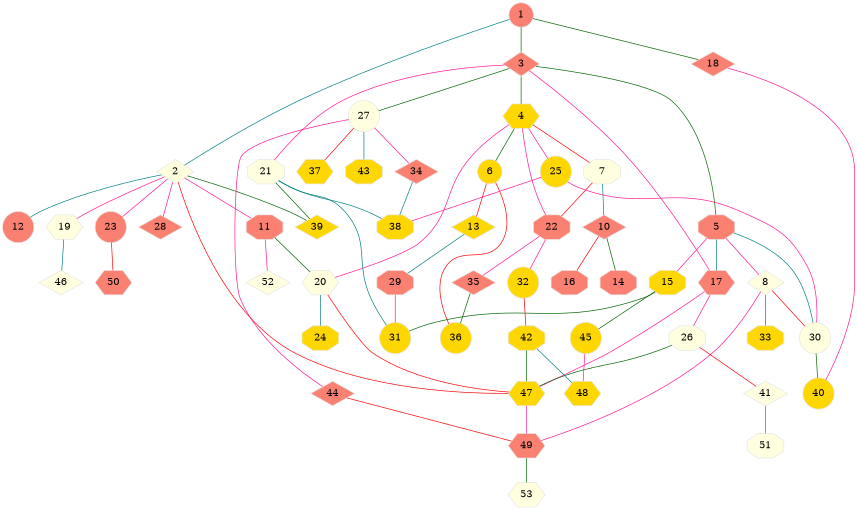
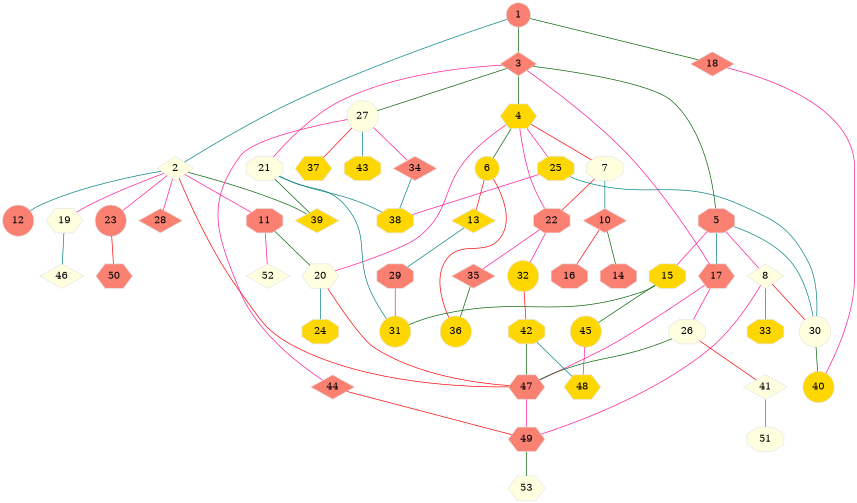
(556, 172) -> (556, 168)
(726, 206) -> (727, 200)
(527, 394) -> (527, 387)
